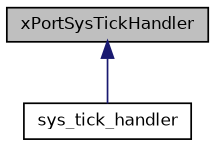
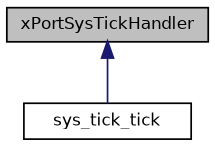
(108, 121) -> (108, 121)
